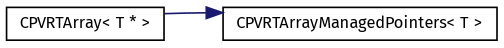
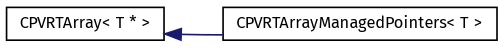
(185, 13) -> (202, 35)
